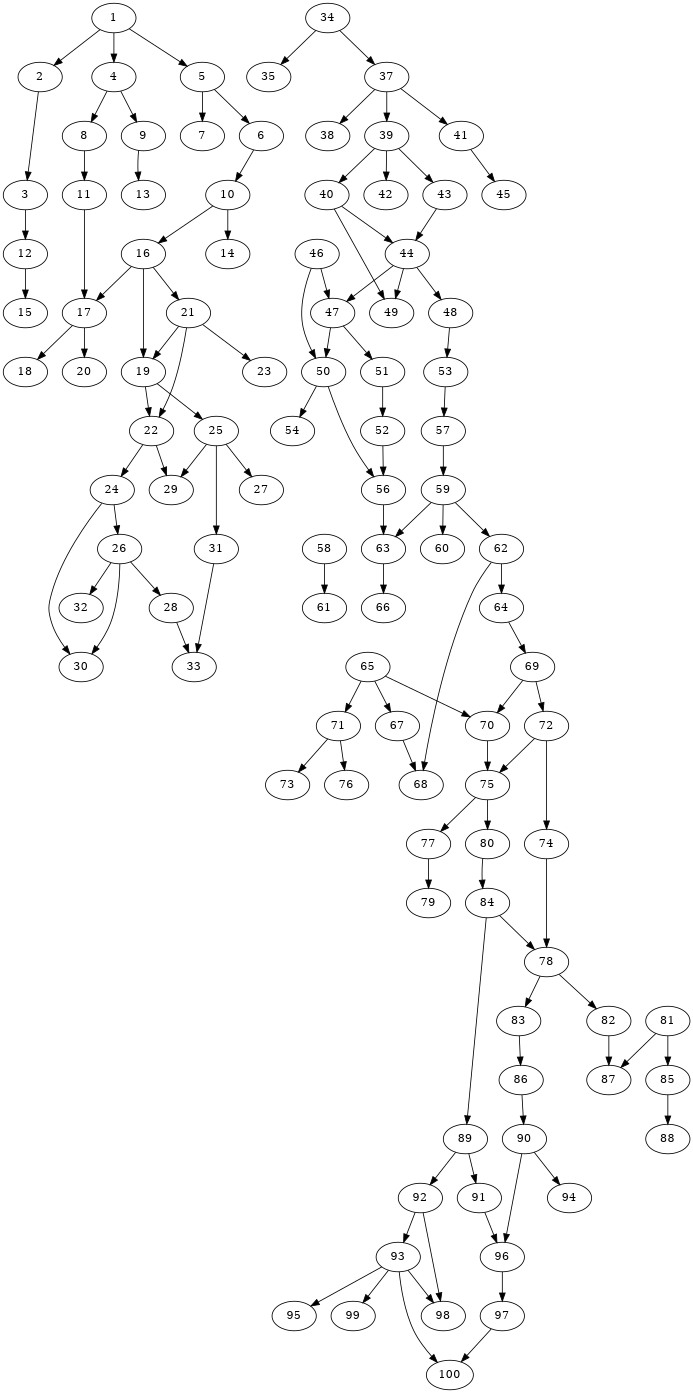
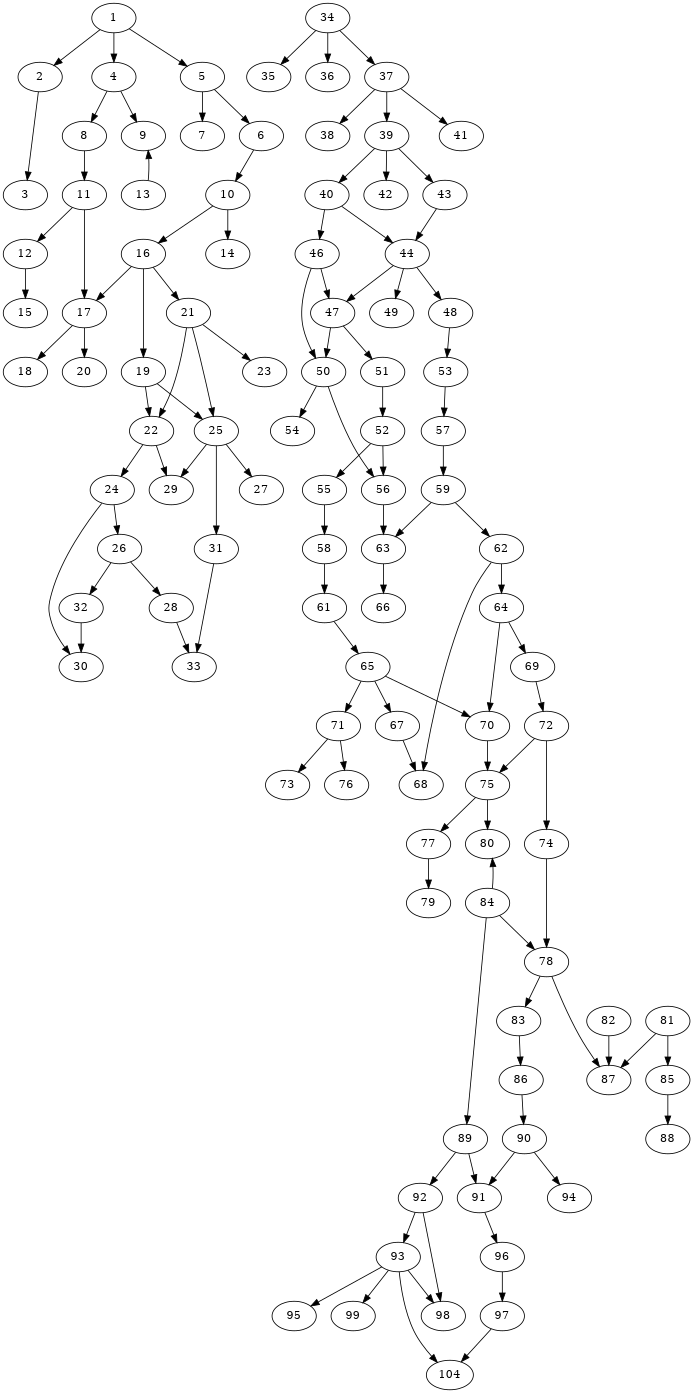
none -> (328, 77)
(138, 161) -> (149, 170)
(504, 195) -> none
(25, 221) -> (58, 222)
(357, 250) -> (323, 220)
(168, 339) -> (202, 368)
none -> (324, 490)
(442, 549) -> none
(115, 608) -> (81, 634)
none -> (344, 634)
(513, 693) -> (495, 663)
(482, 869) -> (493, 878)
(575, 989) -> (571, 1019)
(514, 1194) -> (504, 1165)
(450, 1375) -> (450, 1375)
